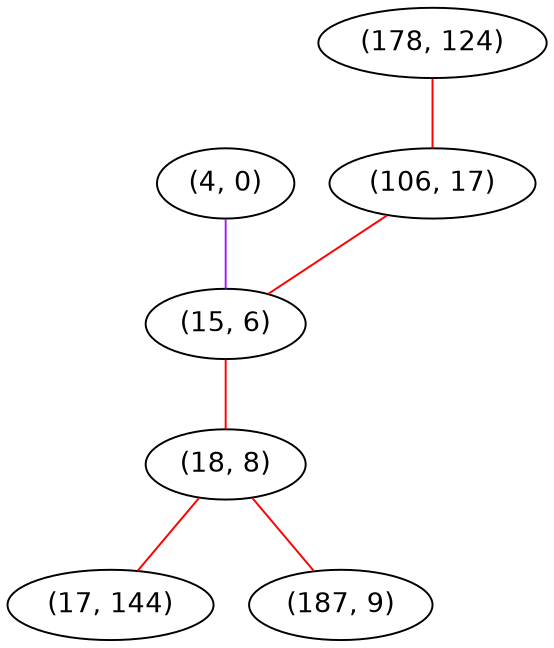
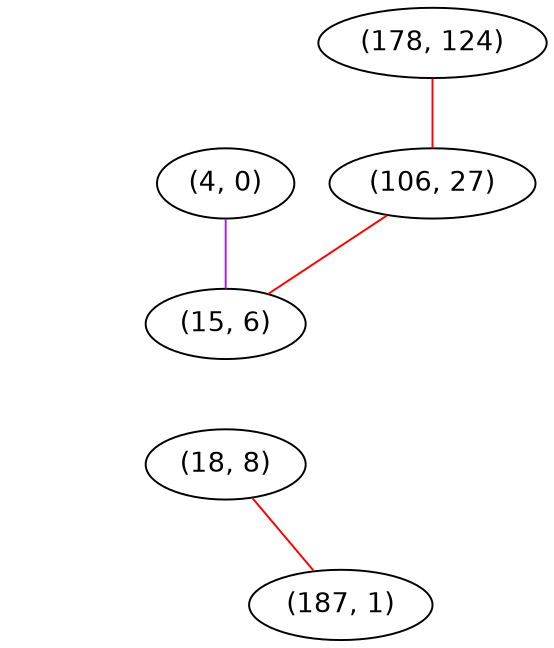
(433, 183) -> (433, 183)
(226, 394) -> none
(111, 605) -> none
(341, 605) -> (341, 605)
